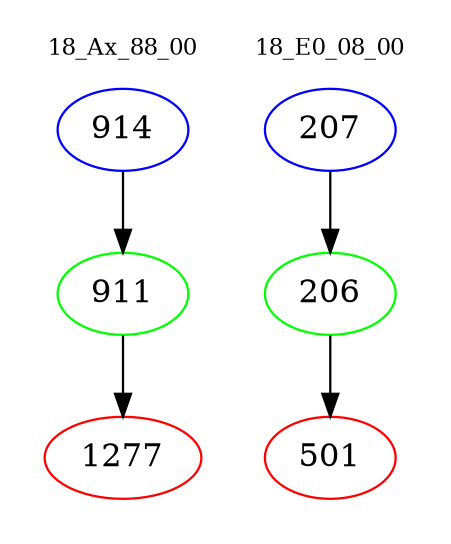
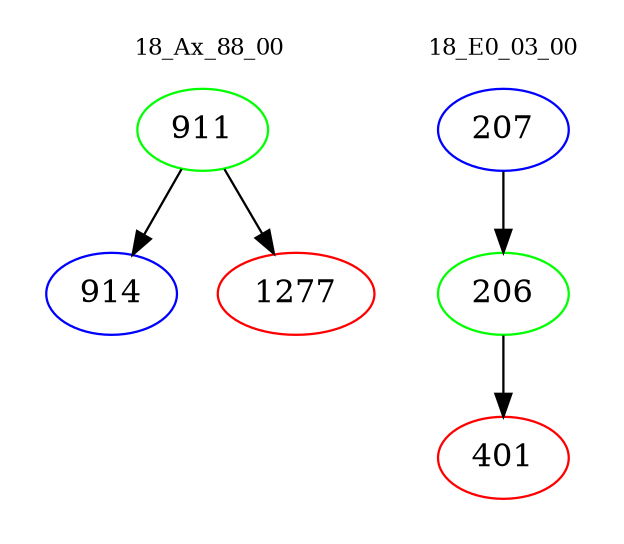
(330, 49) -> (503, 49)
(123, 201) -> (163, 202)
(330, 458) -> (503, 458)
